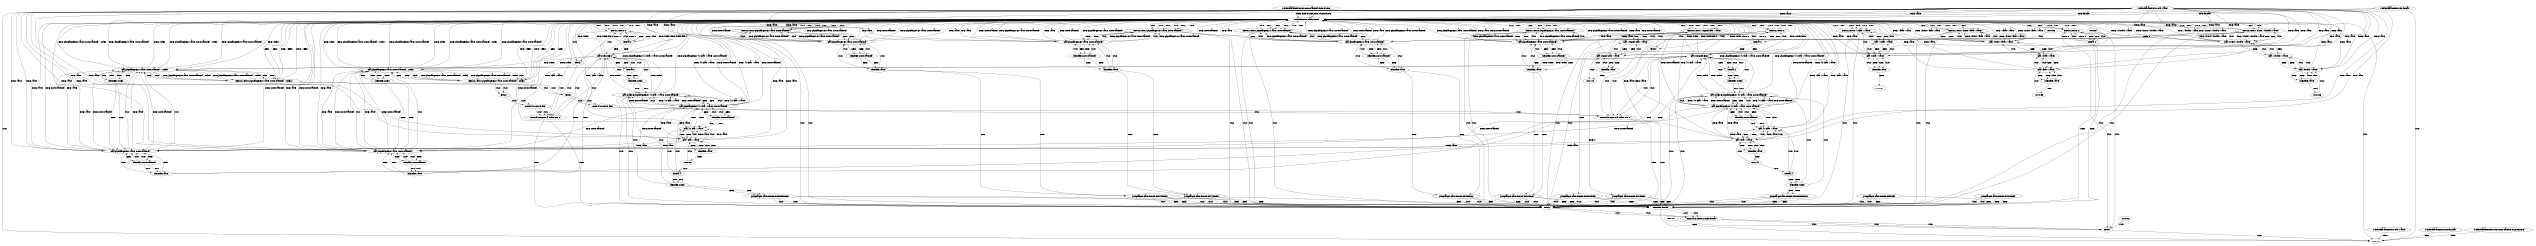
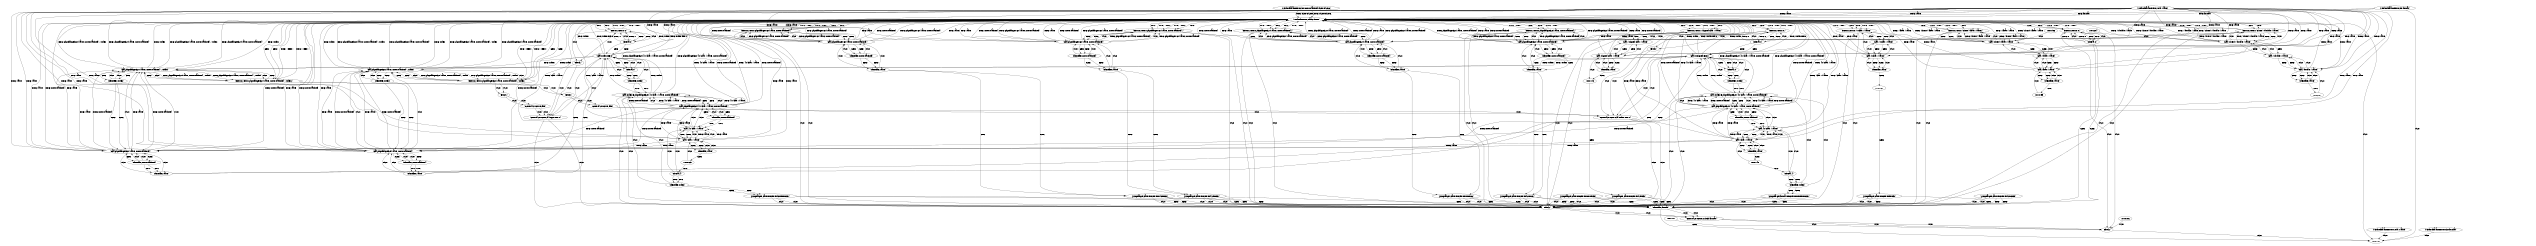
(2146, 36) -> (2146, 36)
(1787, 52) -> none
(2317, 95) -> (2317, 95)
(545, 118) -> (545, 118)
(1592, 140) -> (1592, 140)
none -> (1879, 141)
(1789, 196) -> (1789, 196)
(14, 230) -> none
(2499, 230) -> none
